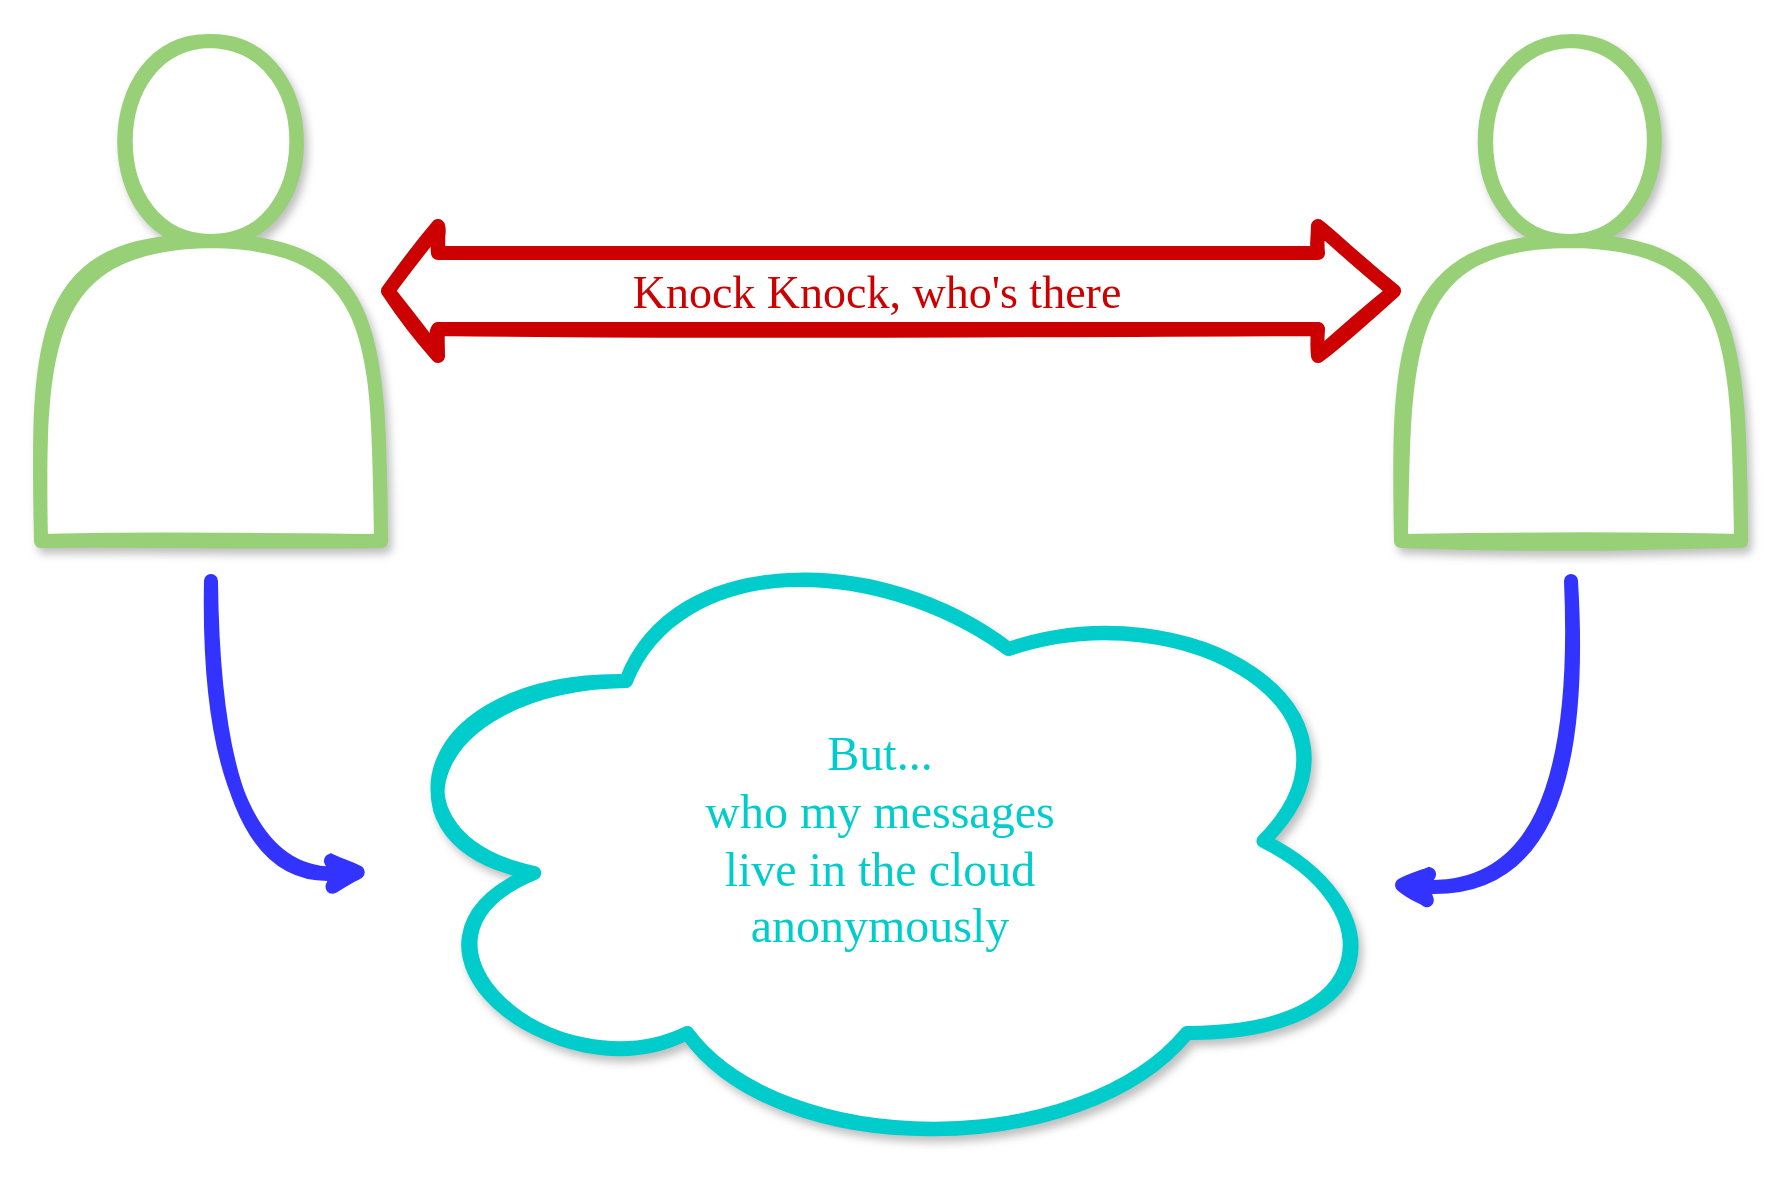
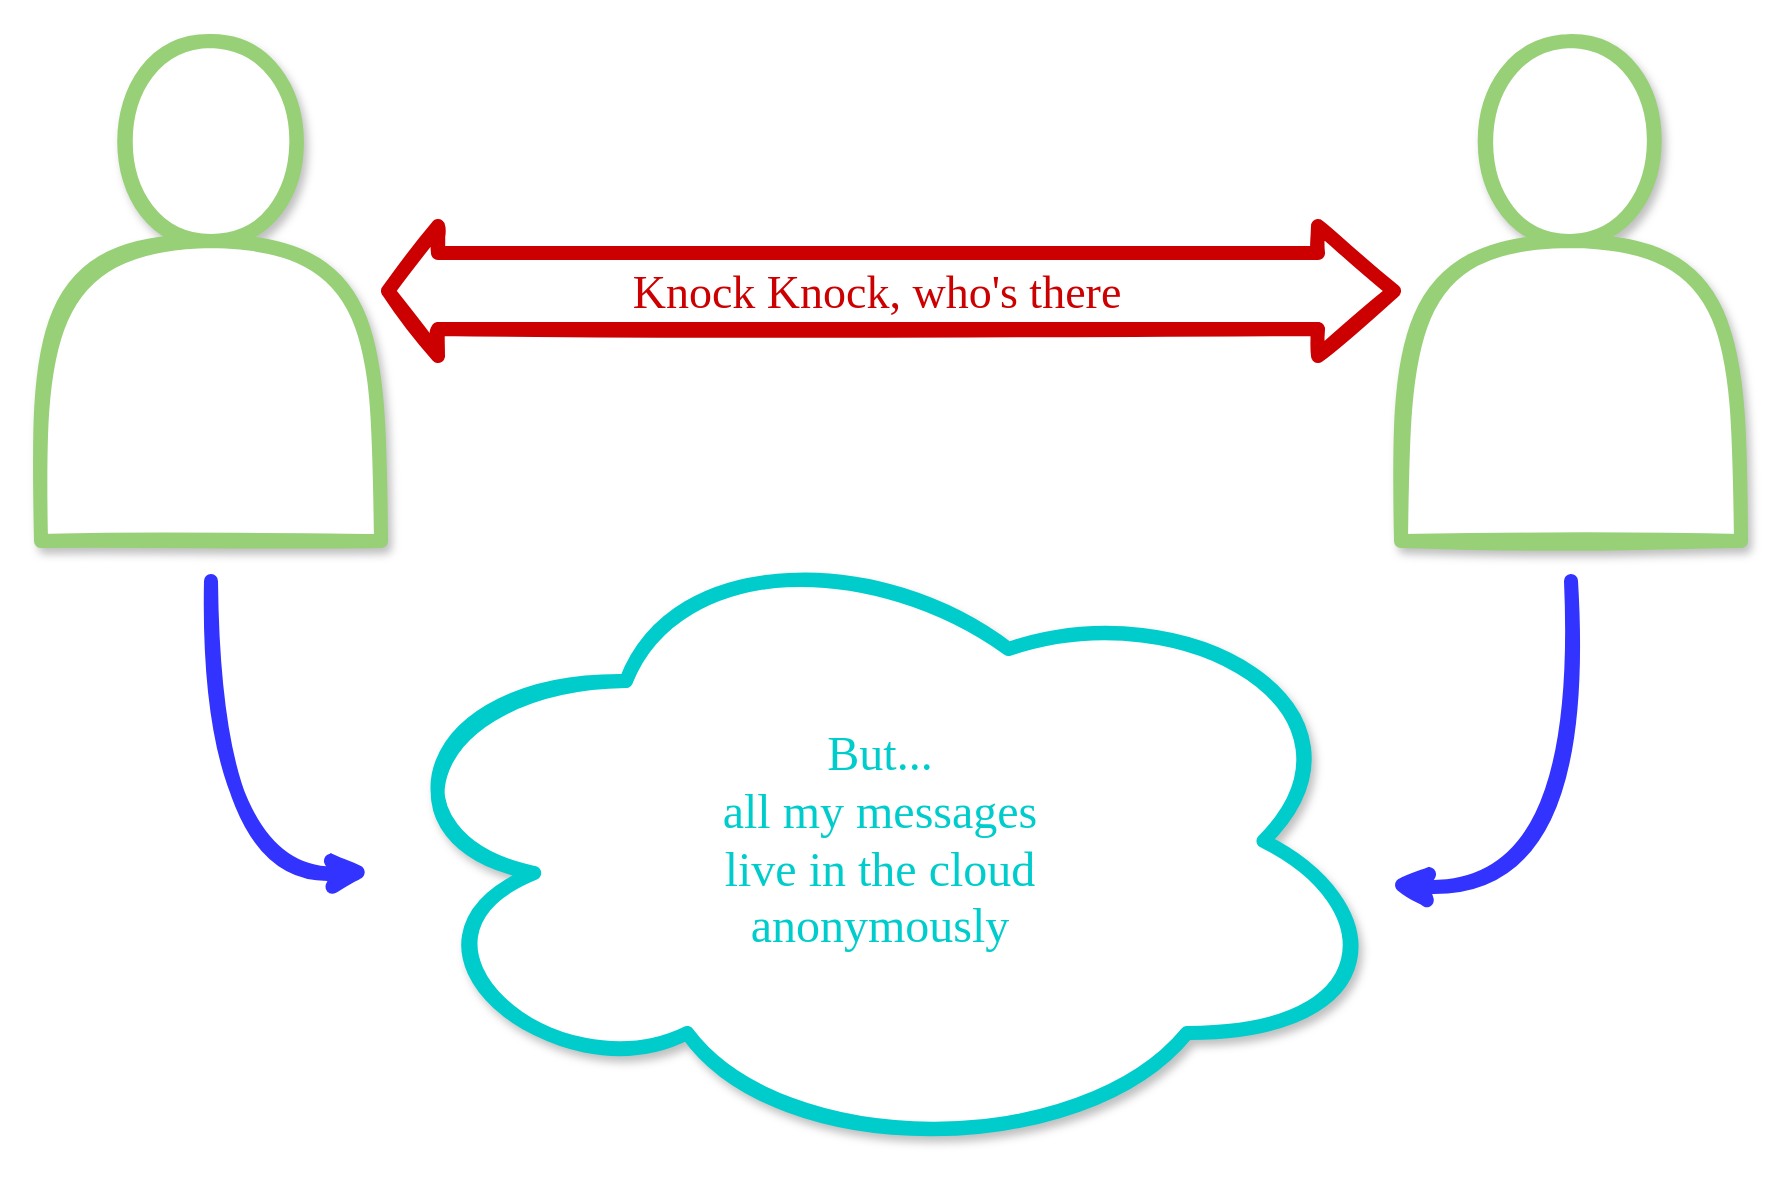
(881, 841) -> (881, 841)
